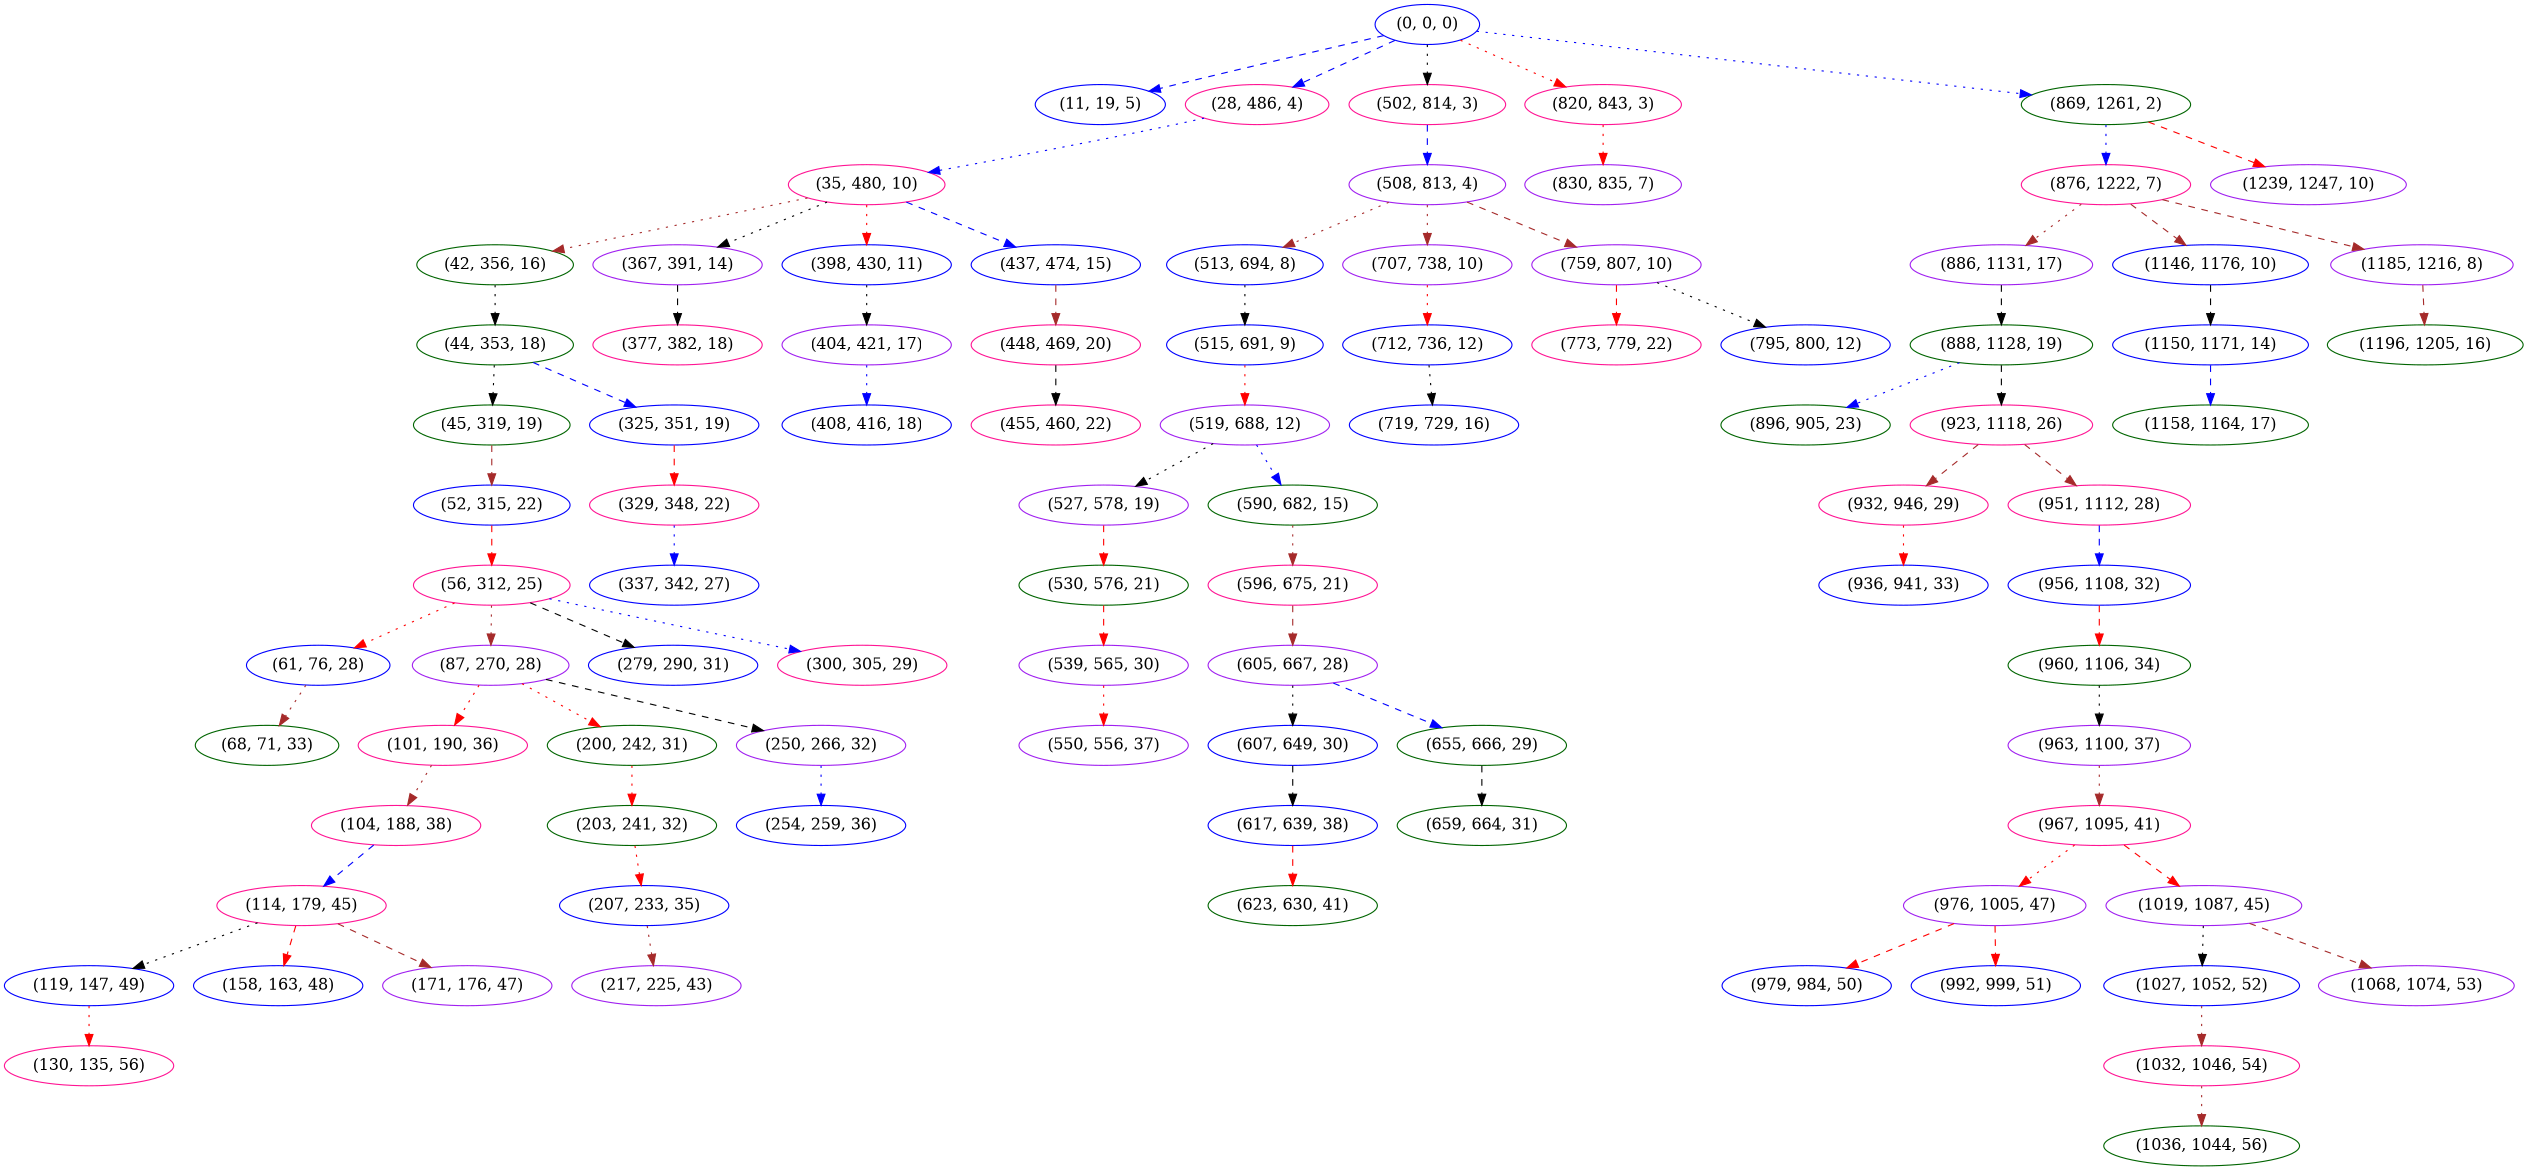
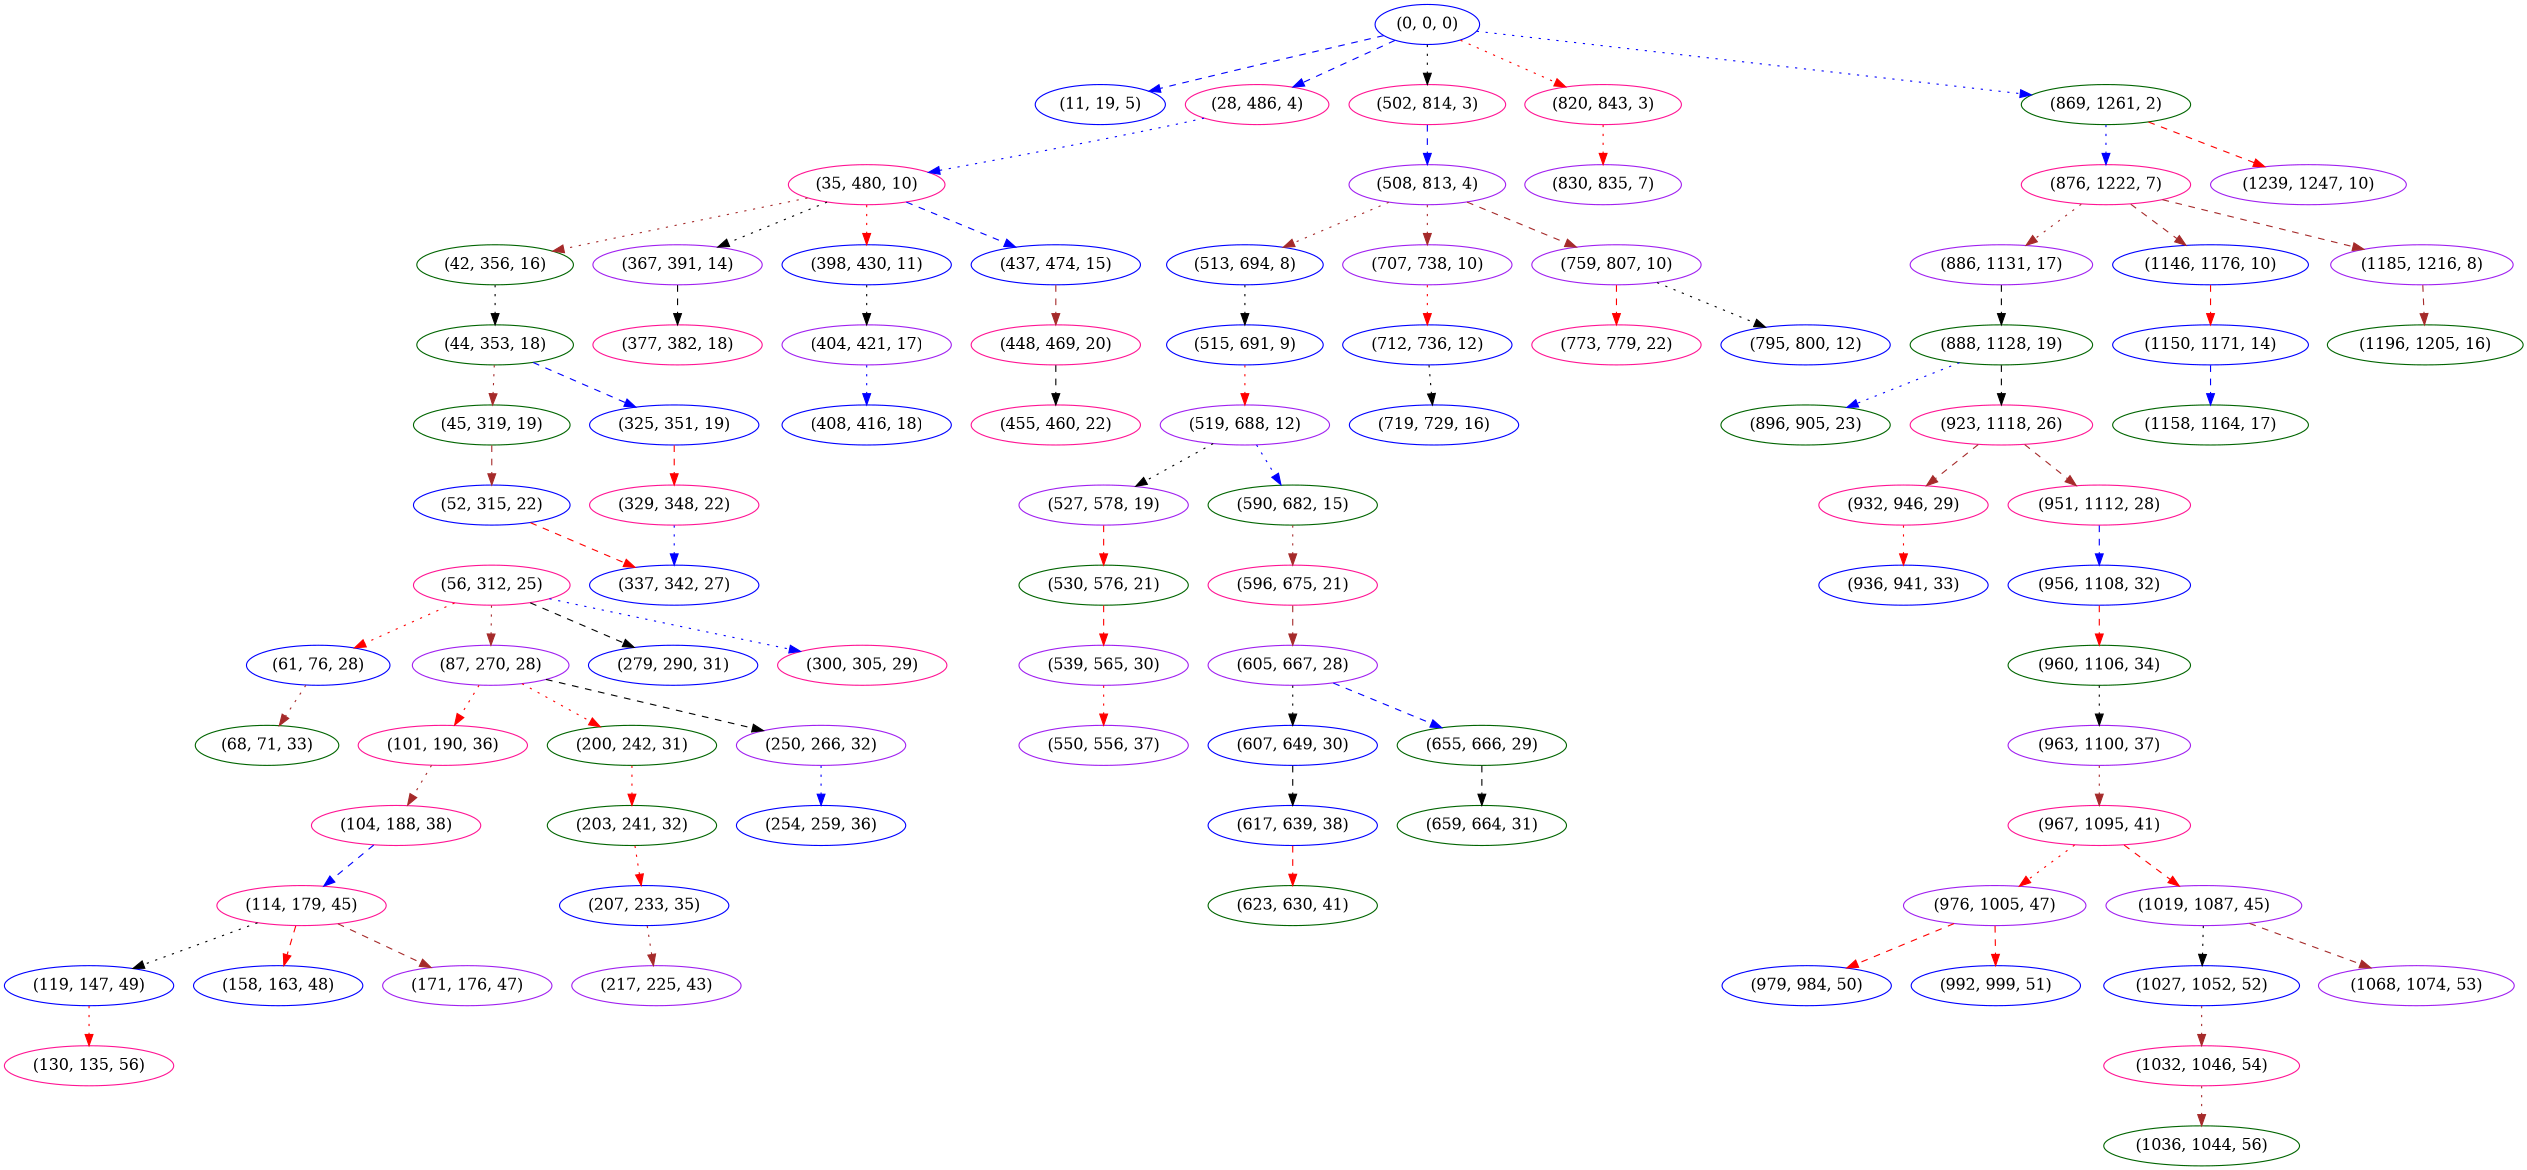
(2211, 299) -> (2211, 299)
(494, 379) -> (494, 379)
(492, 540) -> (577, 543)
